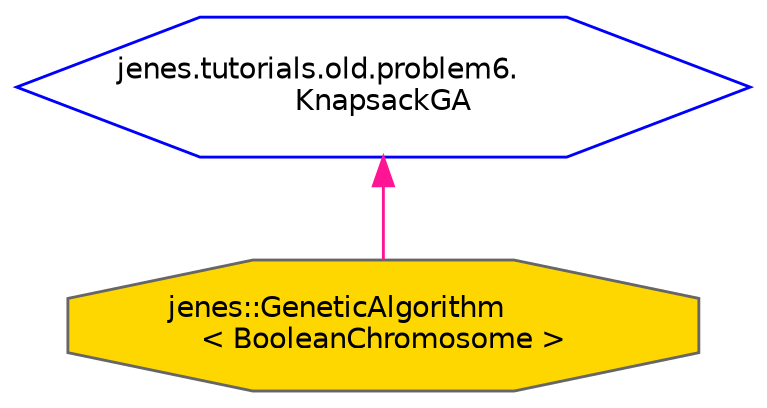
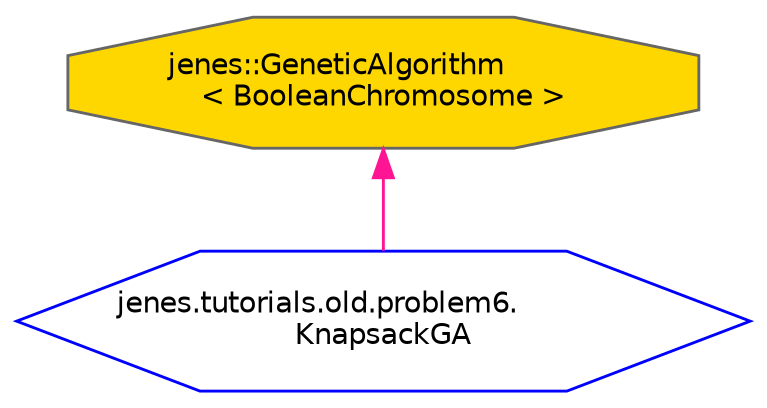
(383, 223) -> (383, 214)
